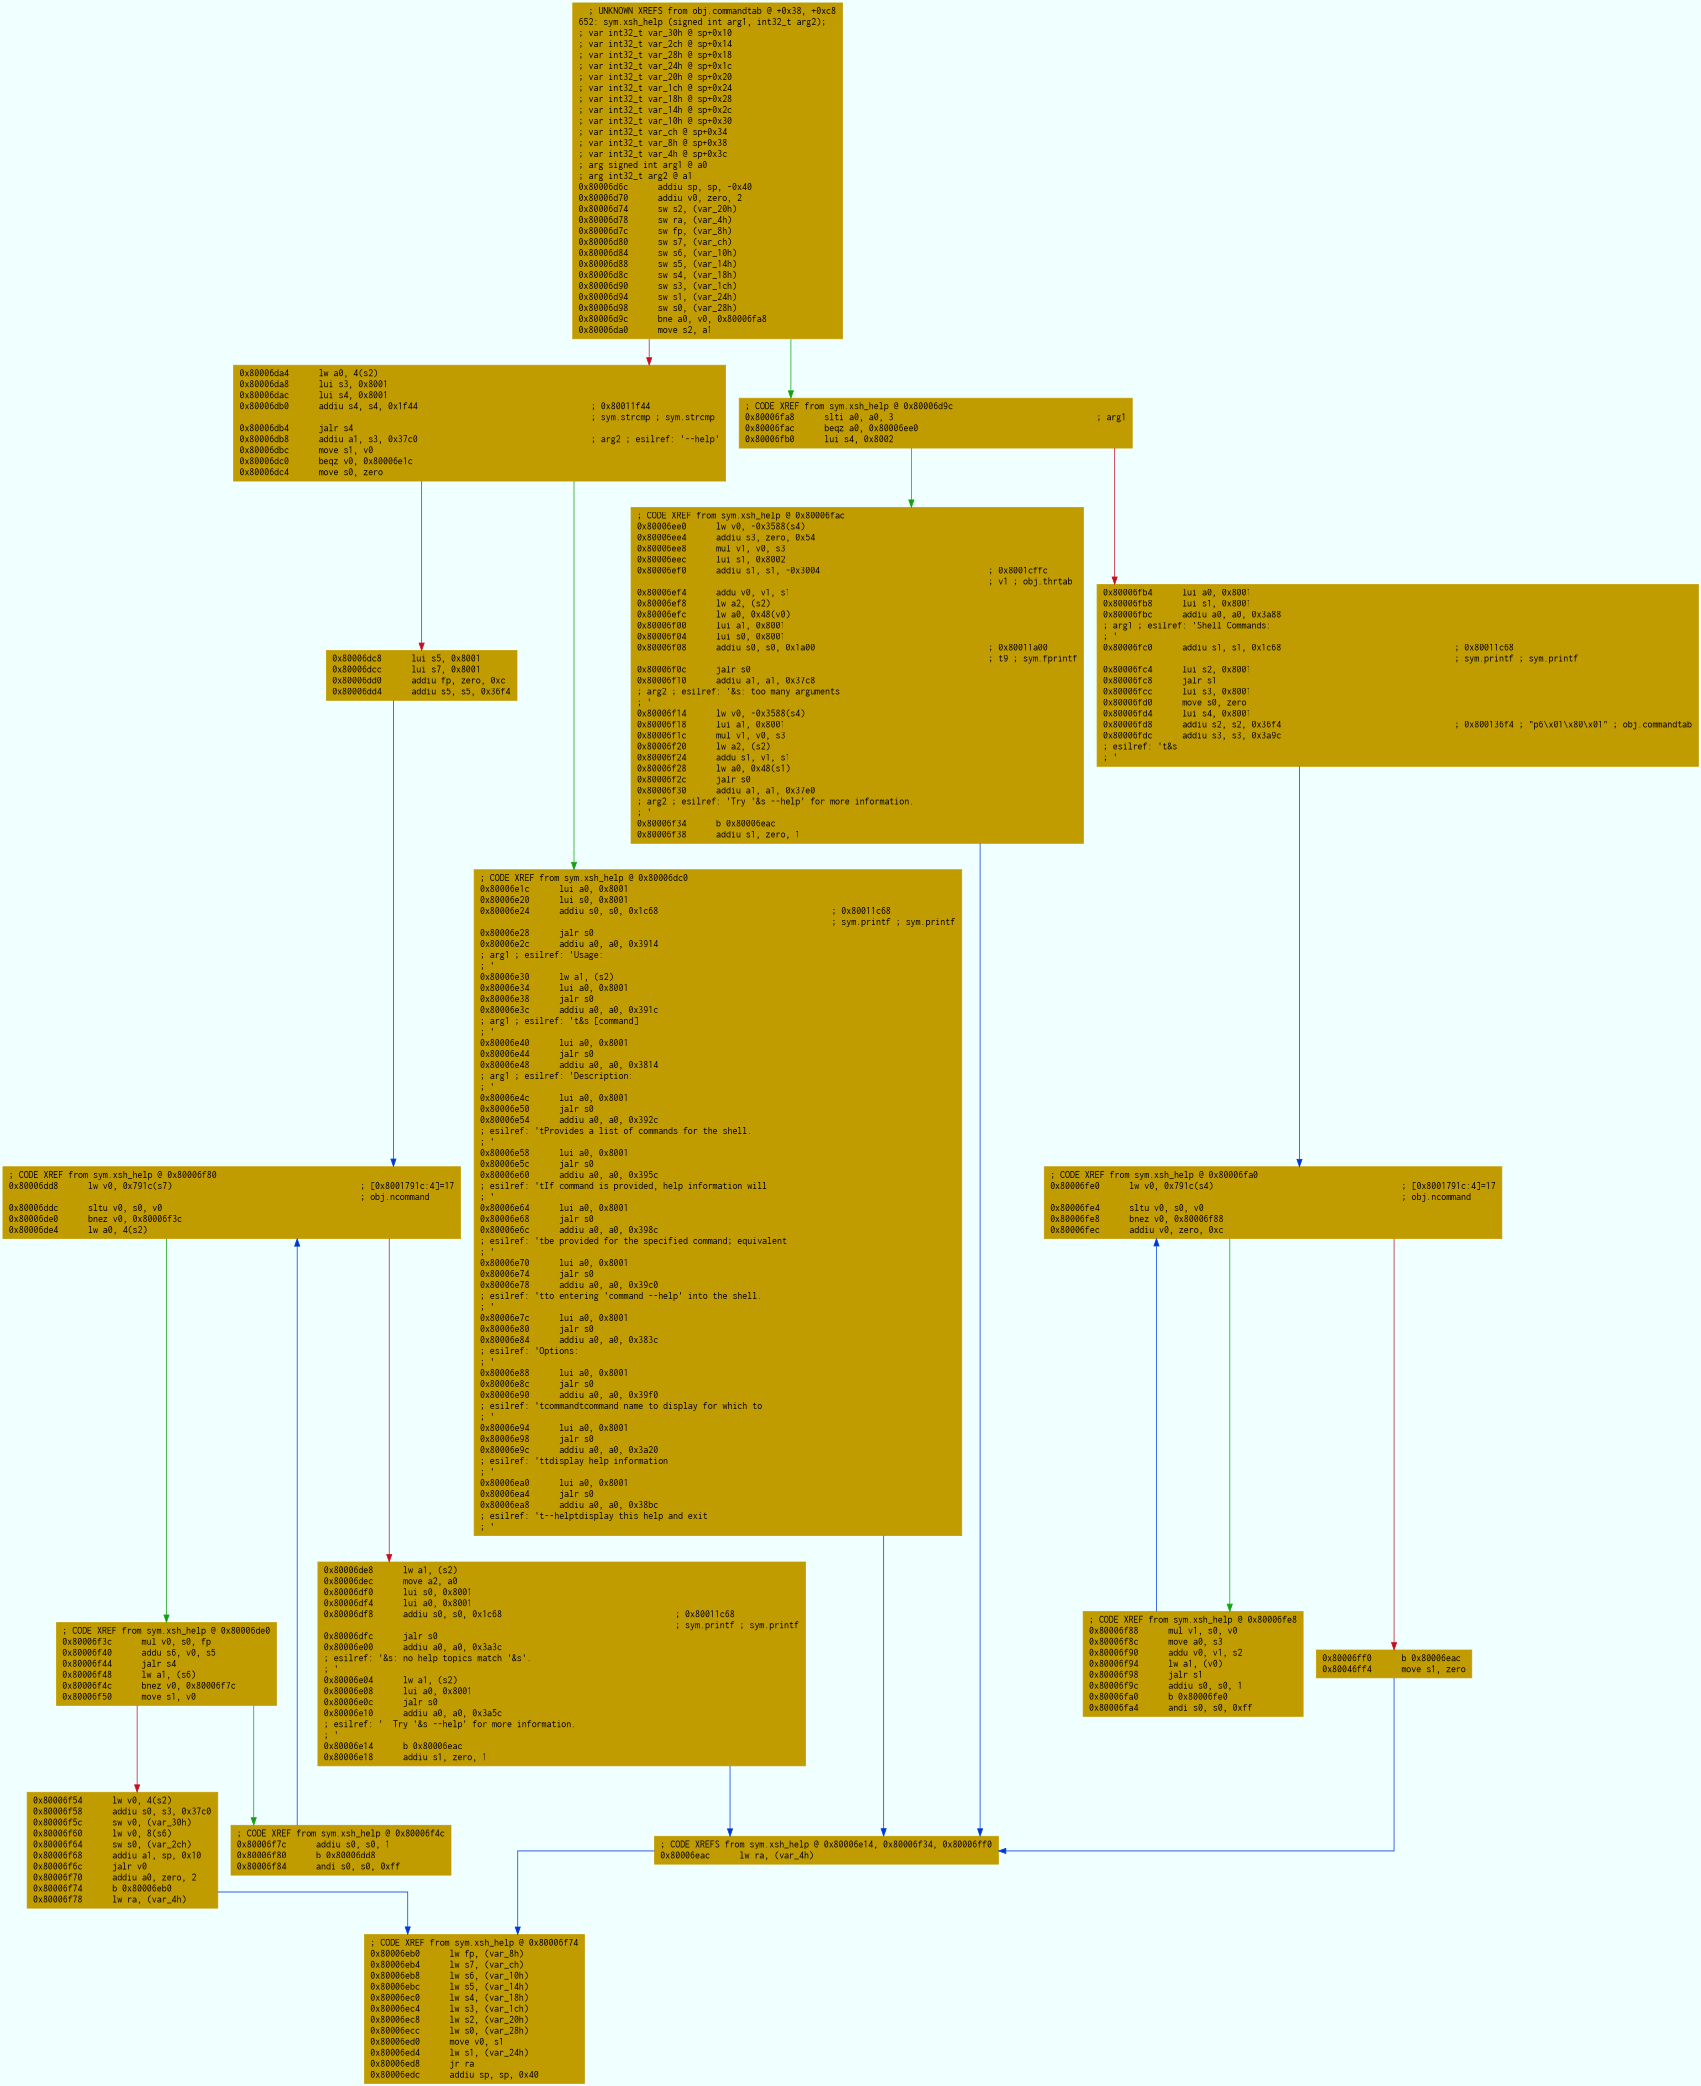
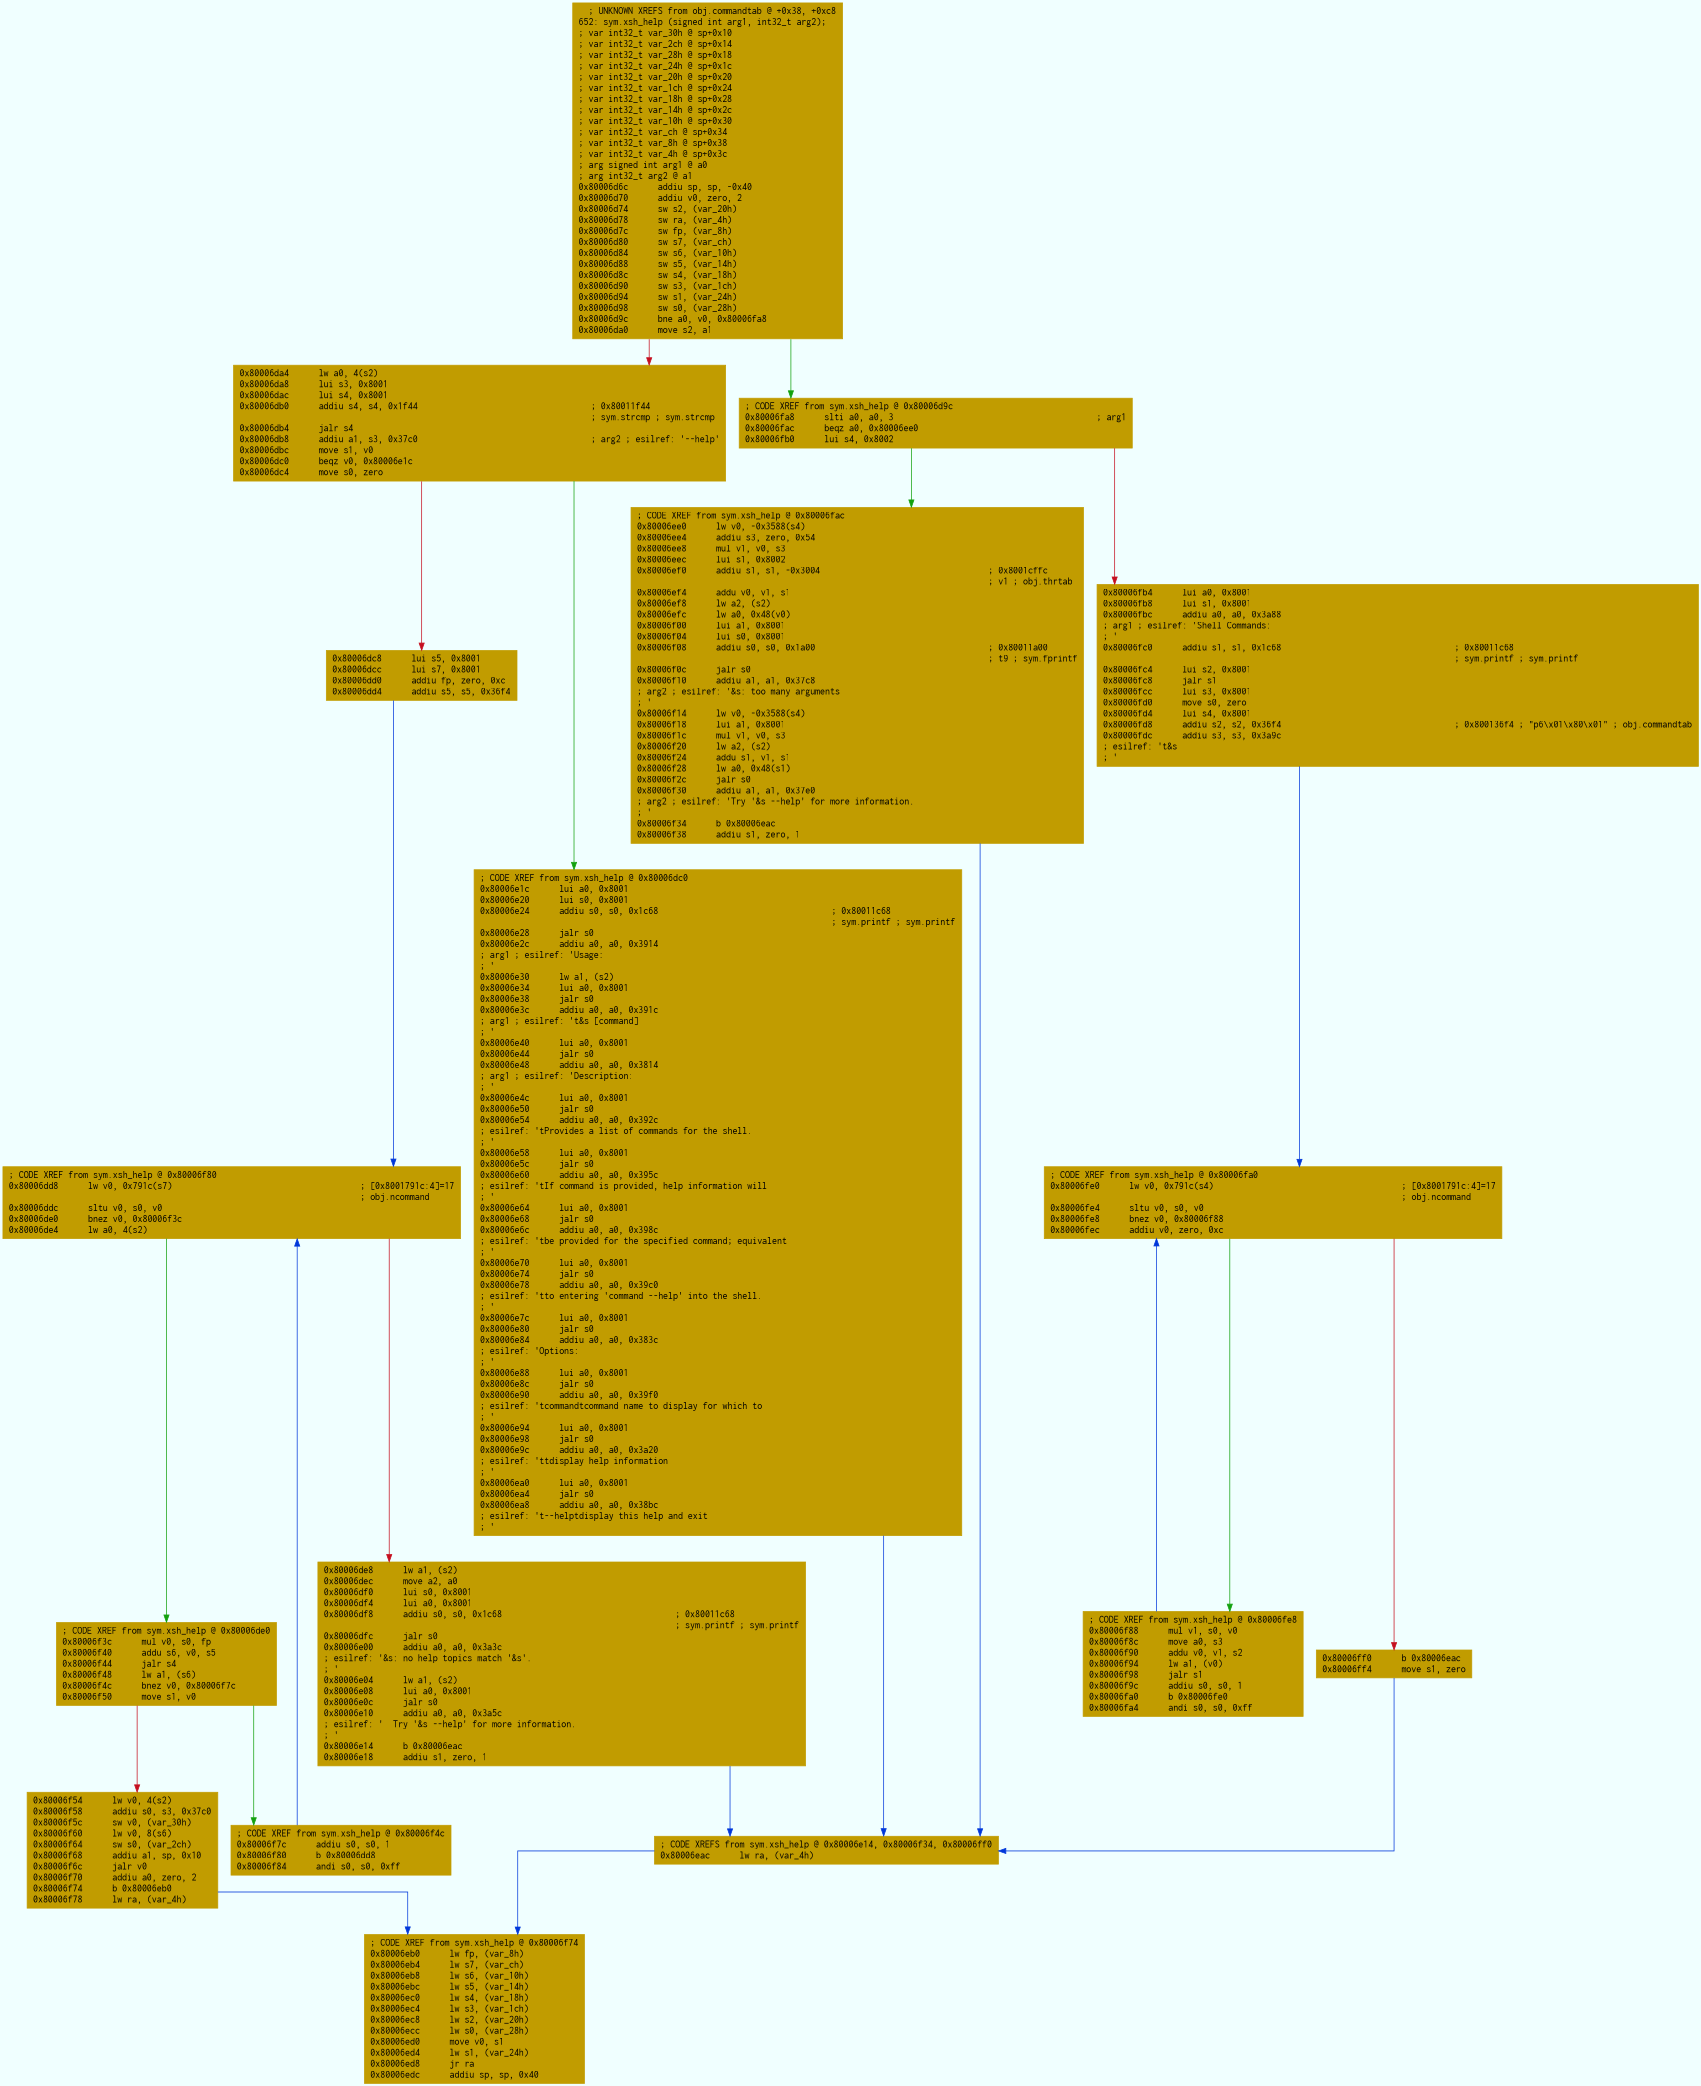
(1394, 1664) -> (1394, 1664)
